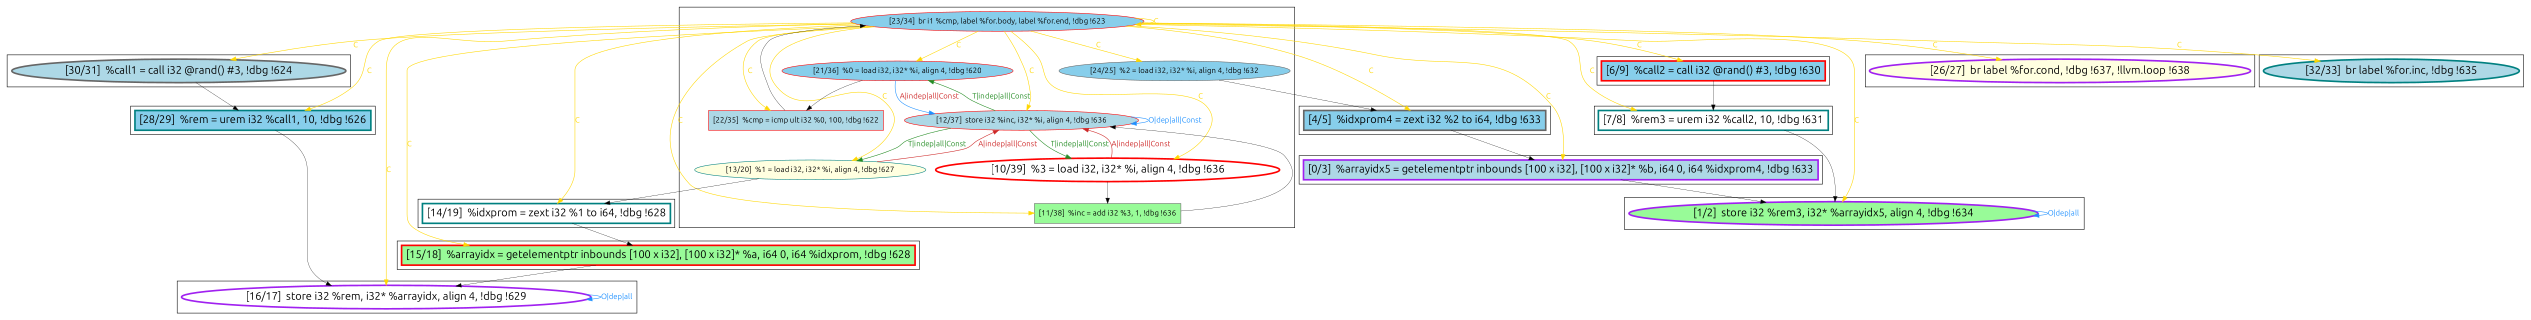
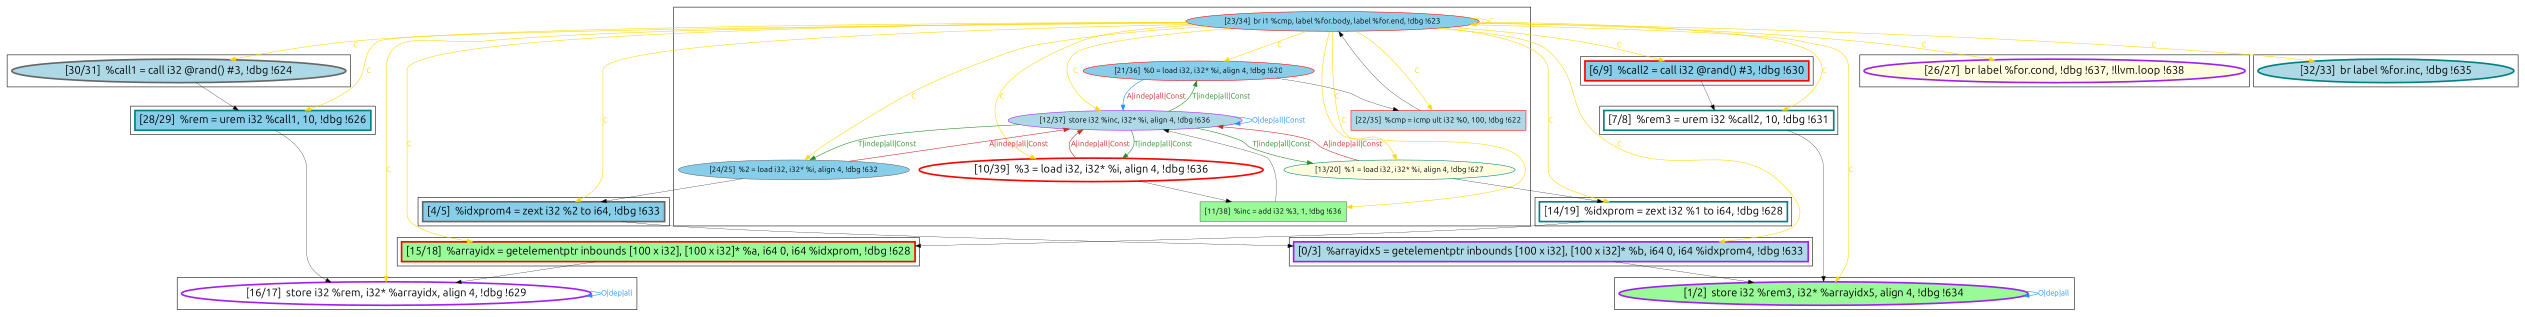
(1022, 120) -> (1125, 120)
none -> (915, 132)
none -> (957, 146)
